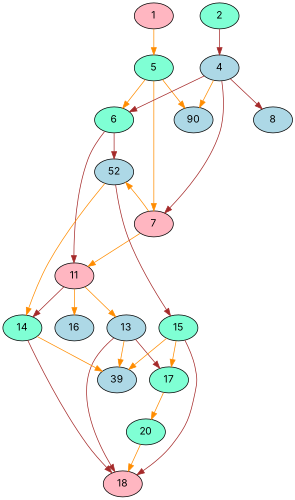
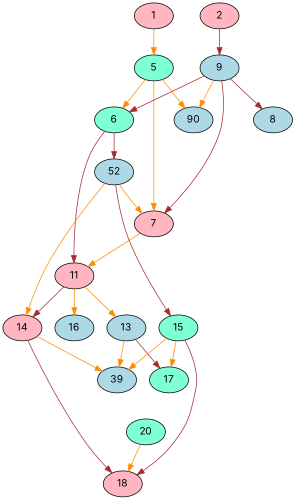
(220, 16) -> (220, 16)
(220, 68) -> (220, 68)
(140, 199) -> (128, 196)
(22, 328) -> (22, 328)
(87, 400) -> none
(159, 403) -> none
